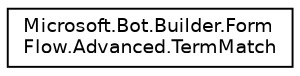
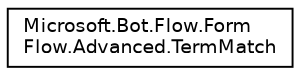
(150, 38) -> (150, 38)
